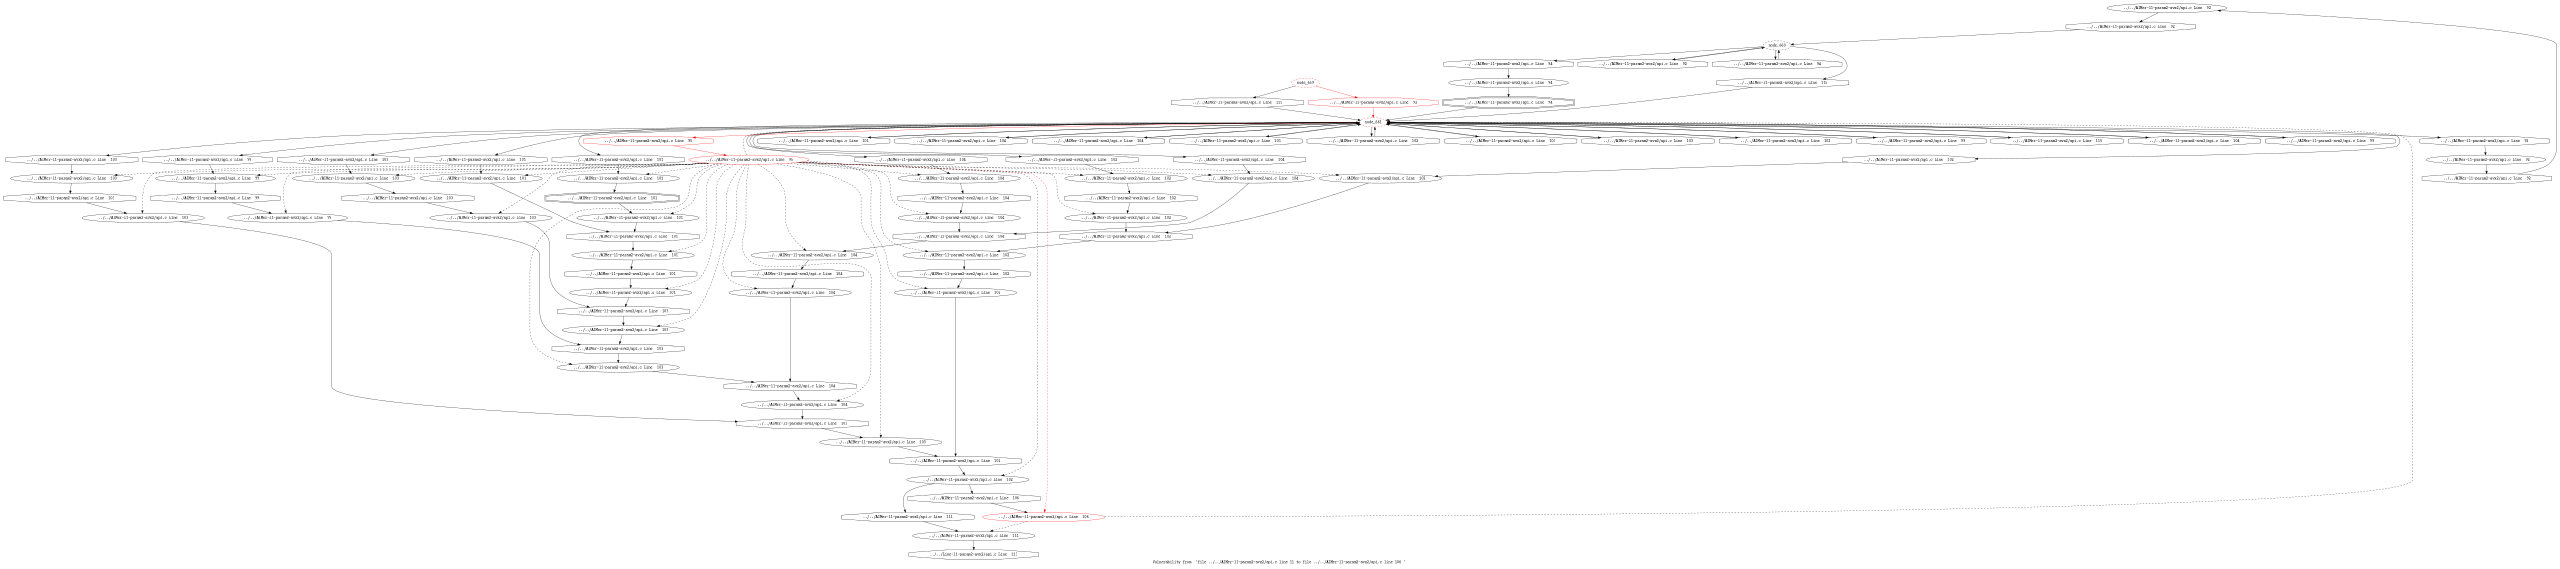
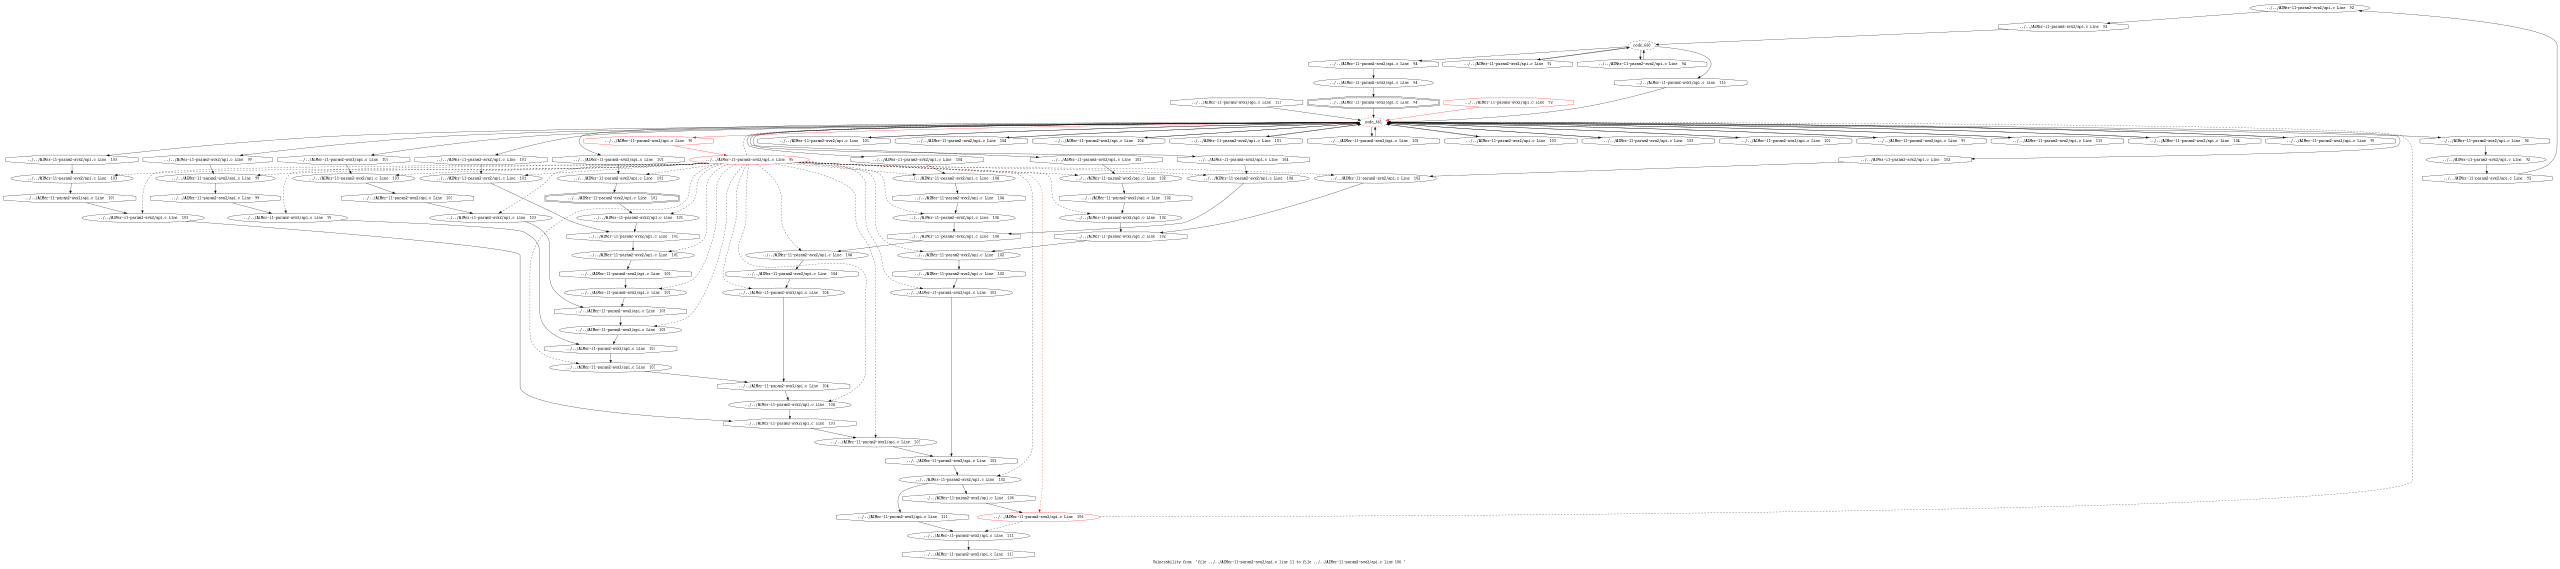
(1305, 83) -> none
(974, 555) -> (969, 555)
